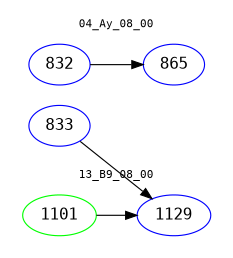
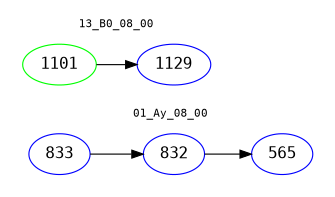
(117, 24) -> (171, 114)
(174, 65) -> (282, 154)
(118, 171) -> (111, 154)
(117, 175) -> (117, 24)
